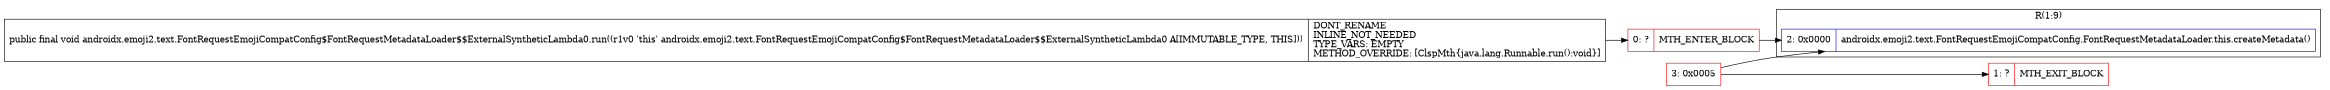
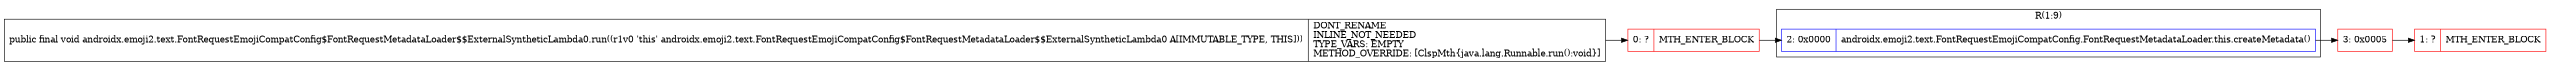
(1769, 58) -> (2324, 40)
(2062, 74) -> (2493, 40)
